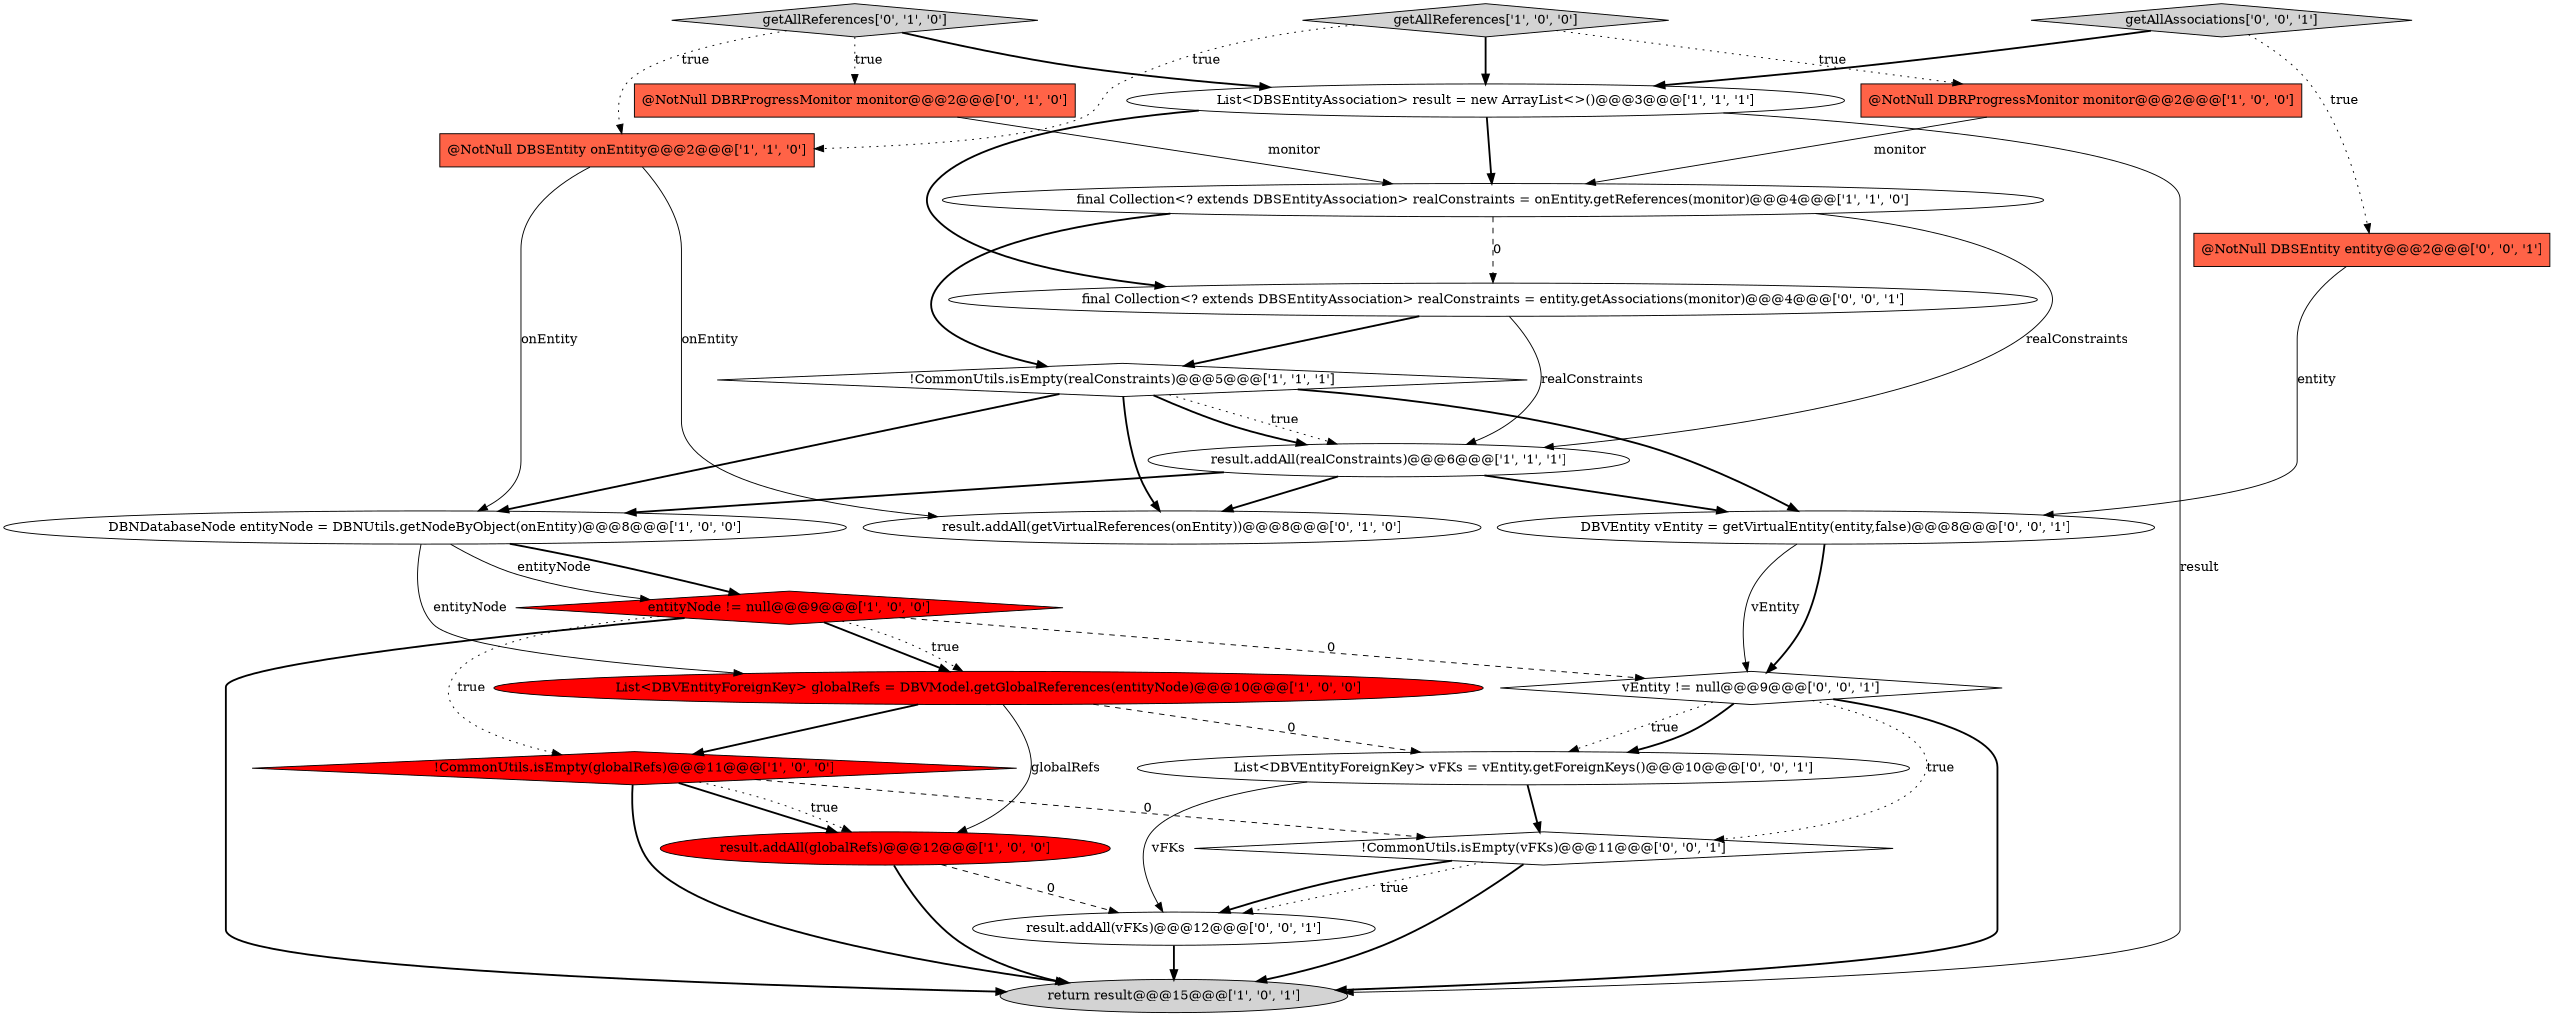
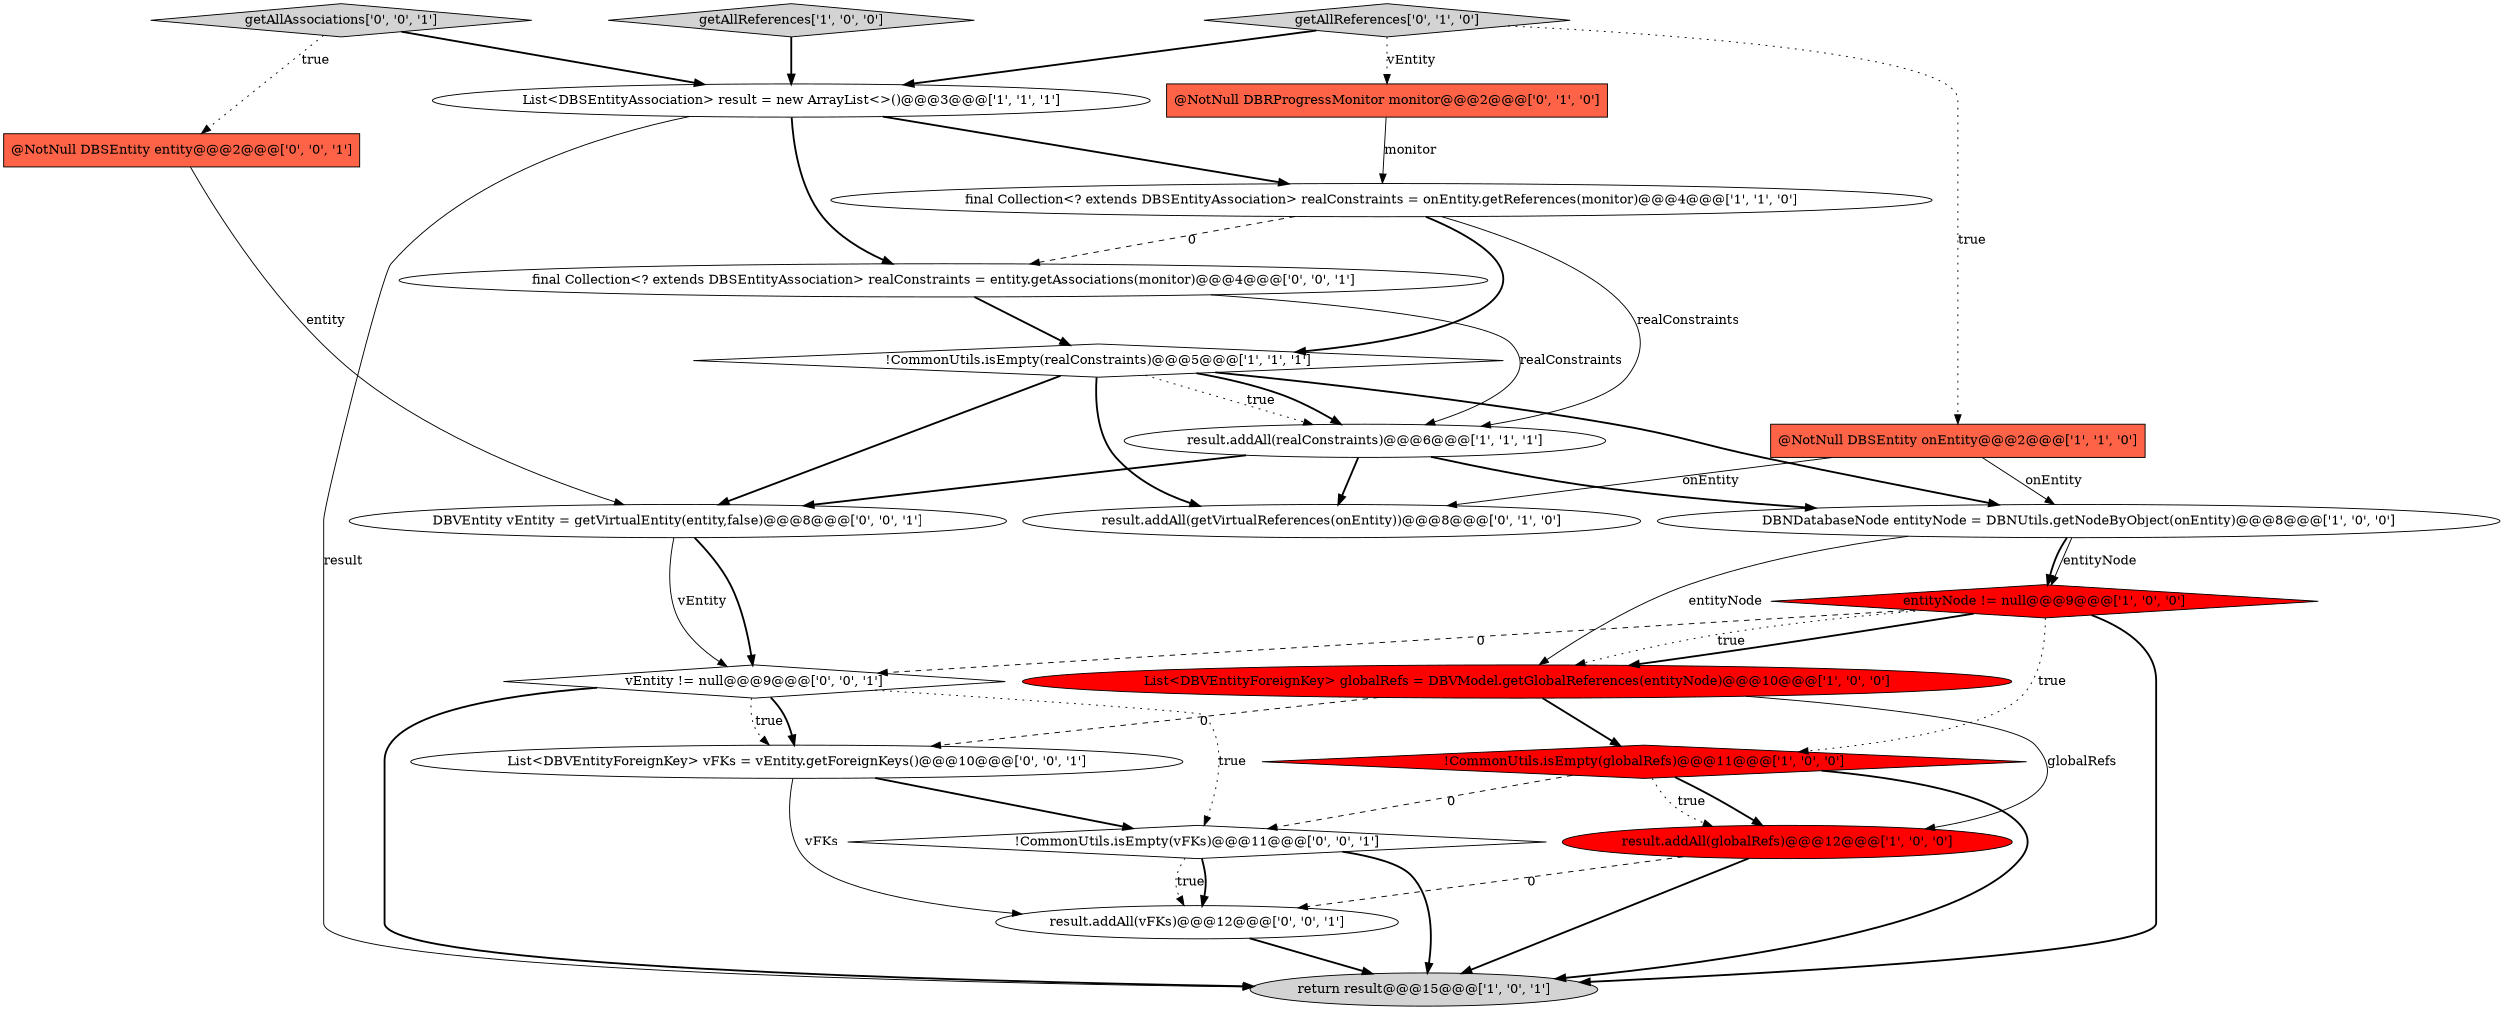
(869, 60) -> (1411, 60)
(2081, 101) -> none
(1096, 108) -> none
